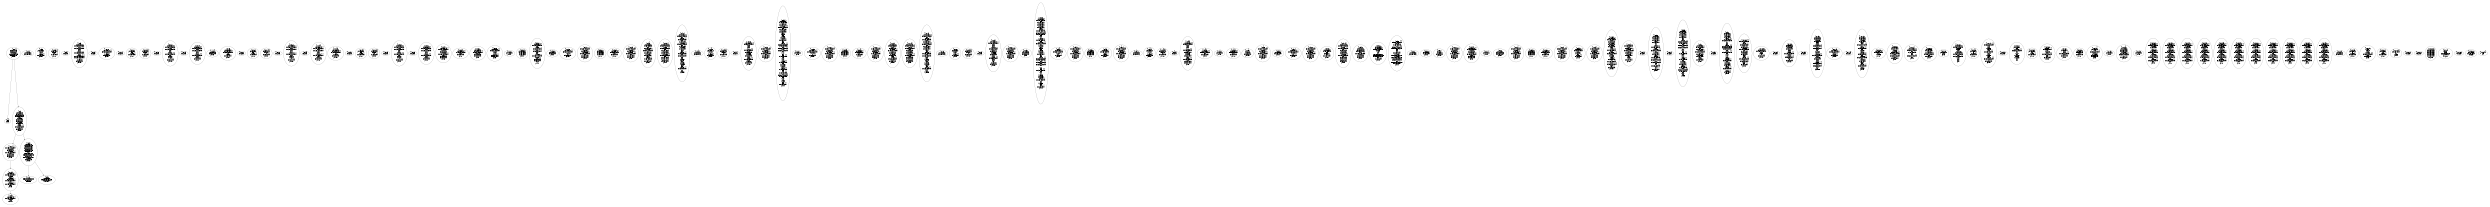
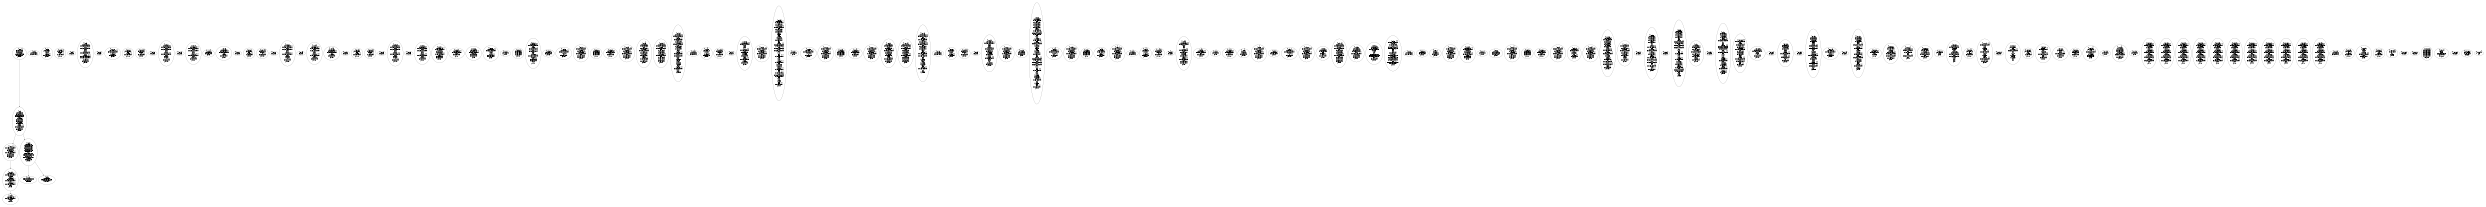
(120, 53) -> none
(7, 121) -> none
